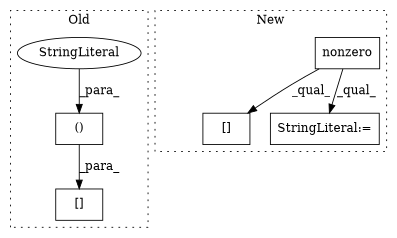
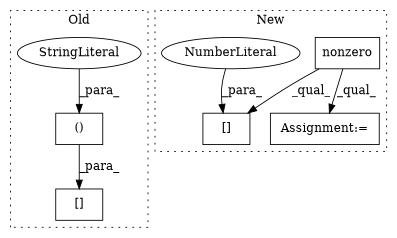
none -> (231, 53)
(325, 129) -> (325, 129)
